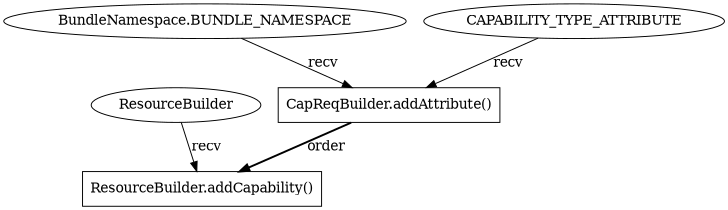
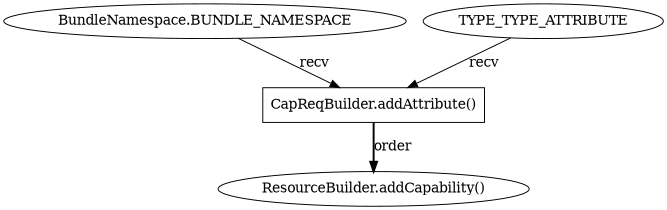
(574, 21) -> (543, 21)
(176, 105) -> none
(202, 189) -> (374, 189)
